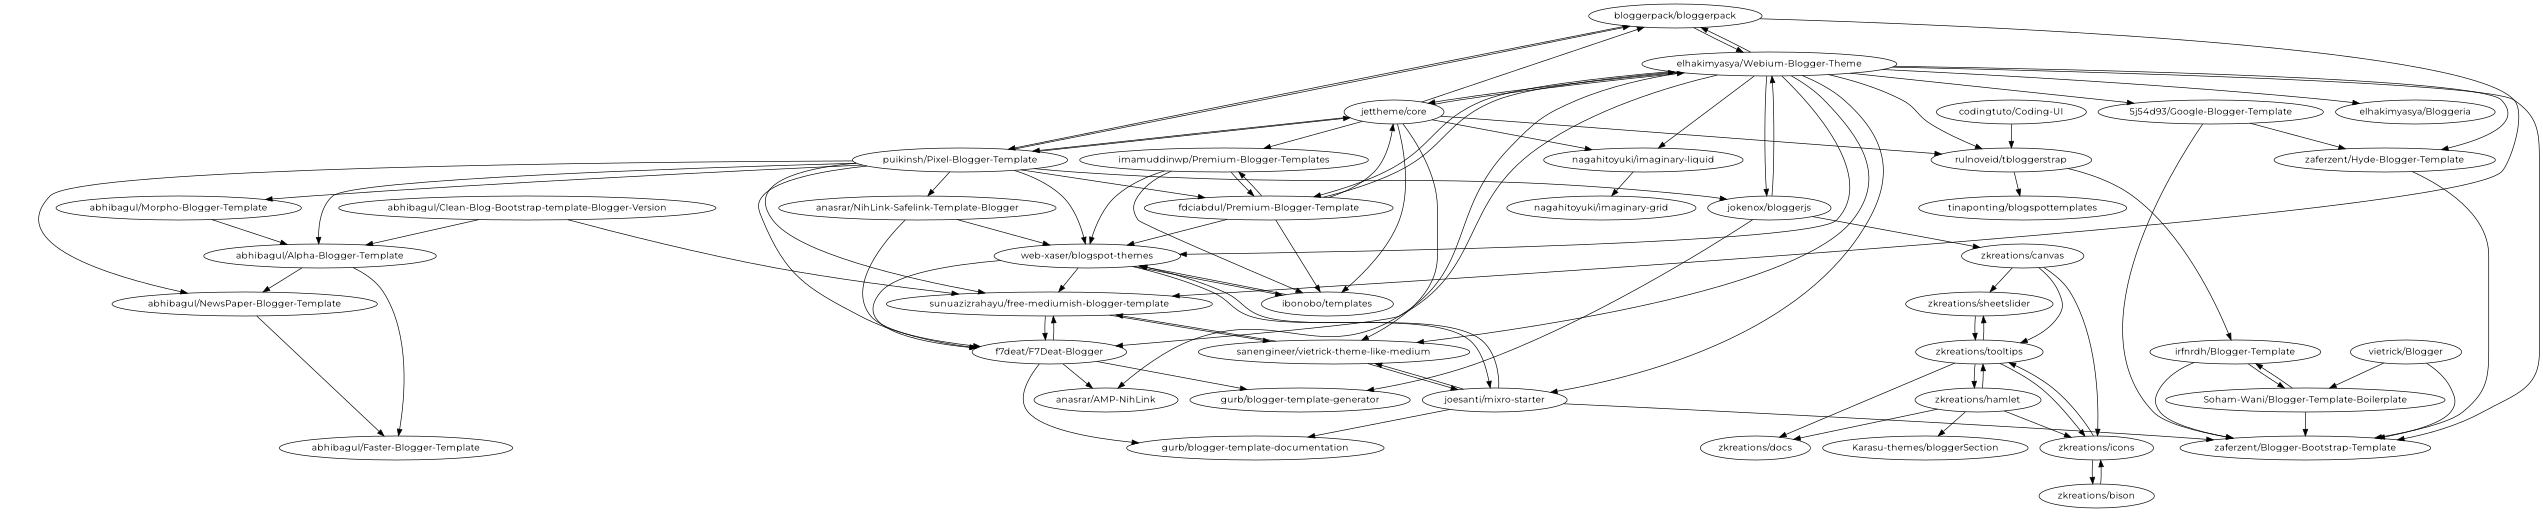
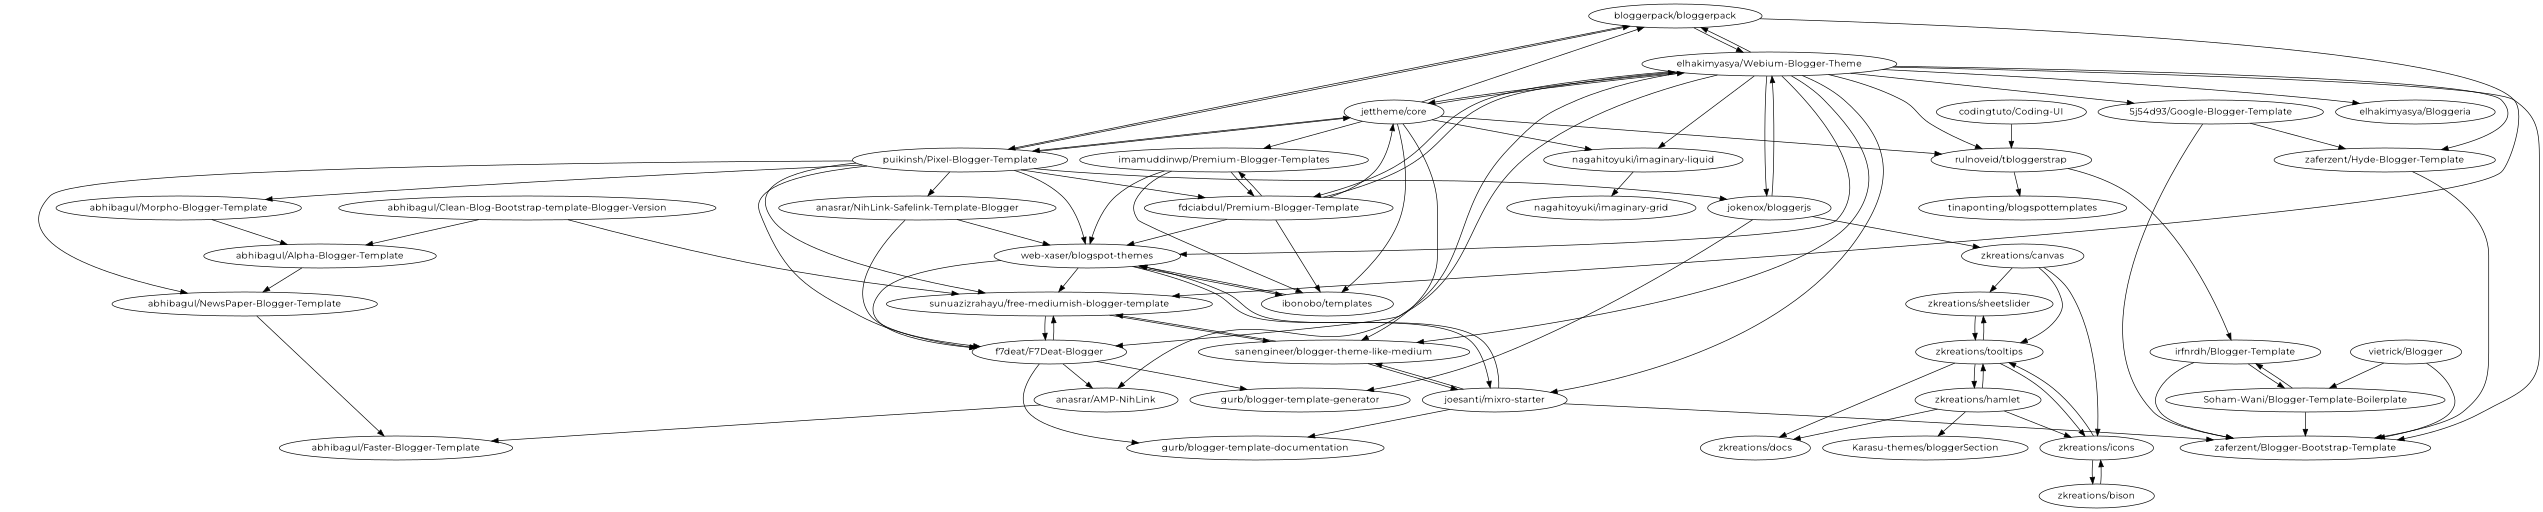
(572, 174) -> none
(401, 339) -> (769, 423)
(1334, 352) -> (1334, 352)
